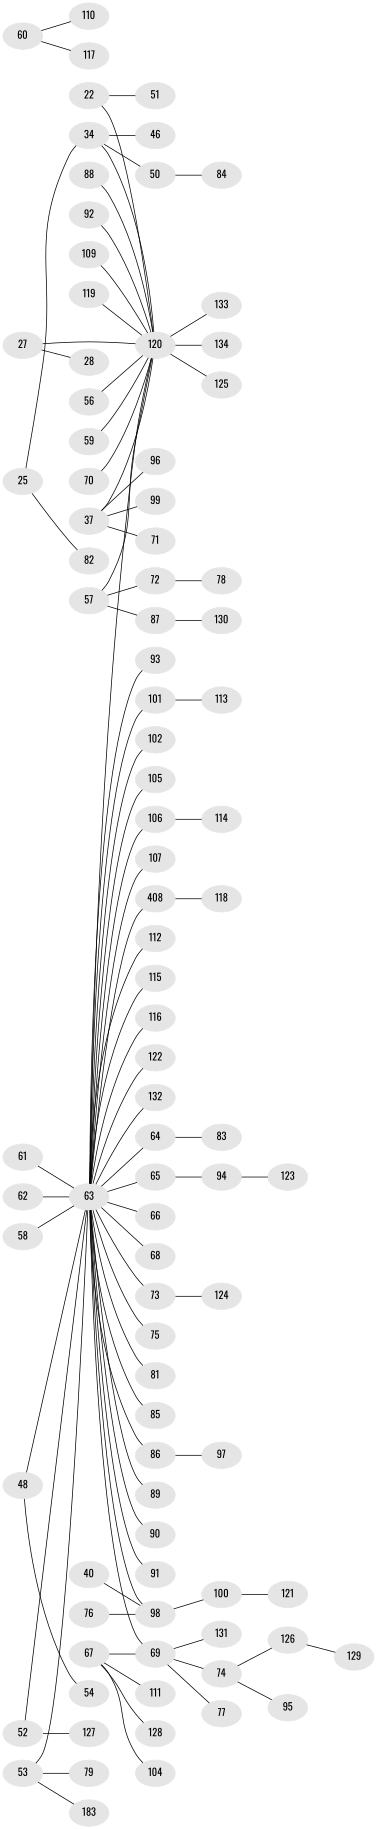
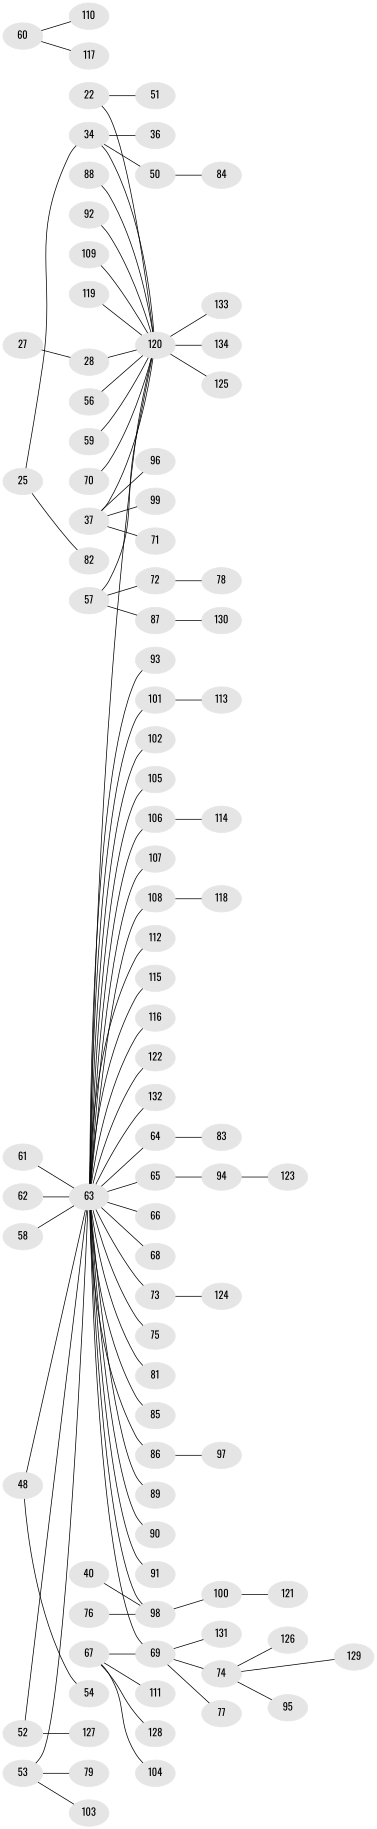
(155, 135) -> (155, 135)
(89, 342) -> (122, 354)
(155, 899) -> (155, 899)
(321, 1649) -> (288, 1665)
(89, 1813) -> (89, 1813)
